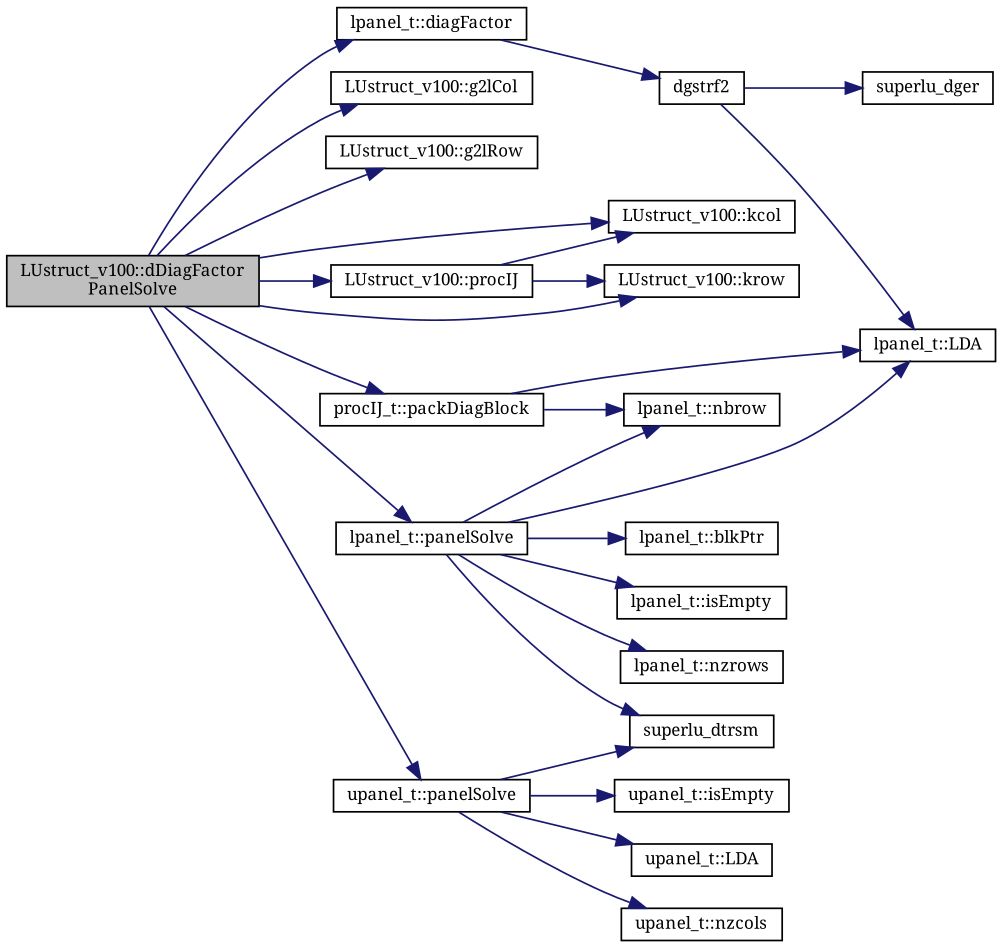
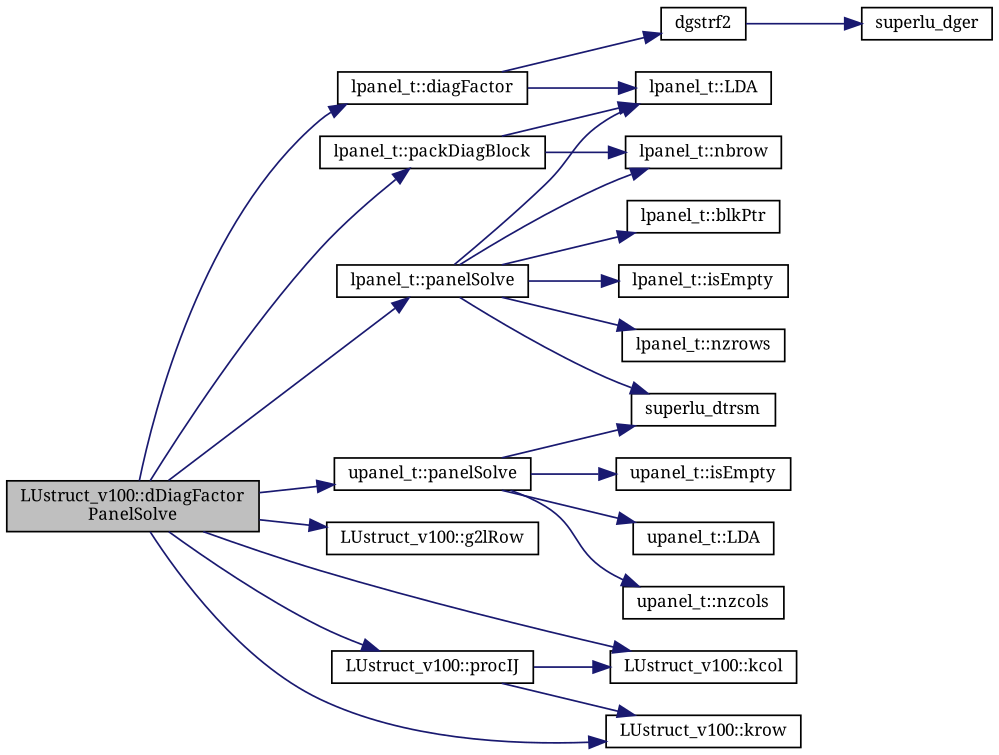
(432, 88) -> none
(817, 205) -> (573, 88)
(432, 410) -> (433, 152)
